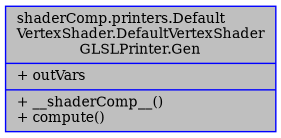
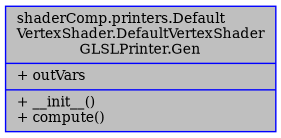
(91, 102) -> (56, 102)
